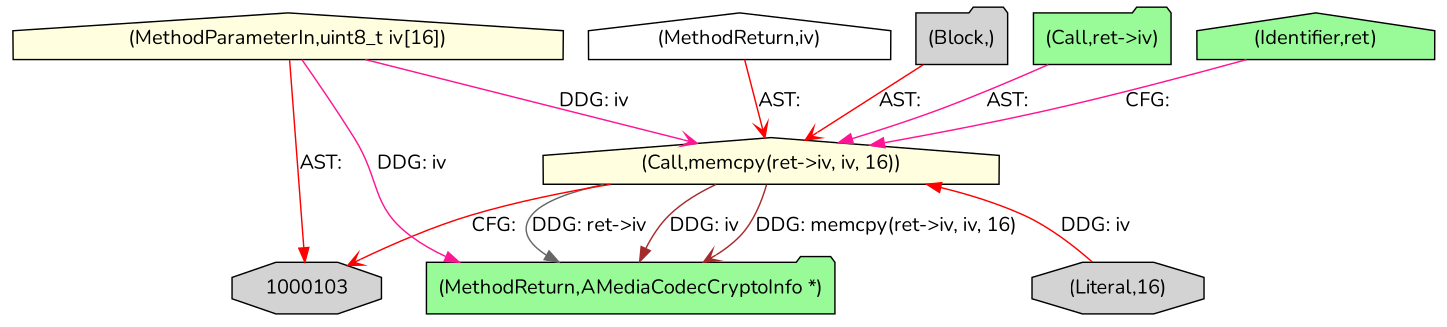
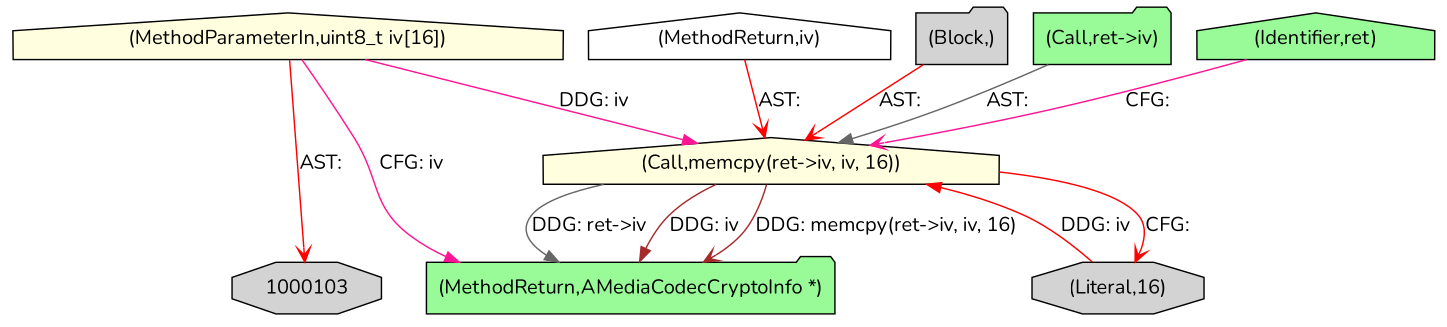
(524, 100) -> (524, 100)
(951, 105) -> (951, 105)
(1067, 106) -> (1067, 106)
(297, 154) -> (297, 154)
(412, 163) -> (412, 163)
(483, 212) -> (1089, 189)
